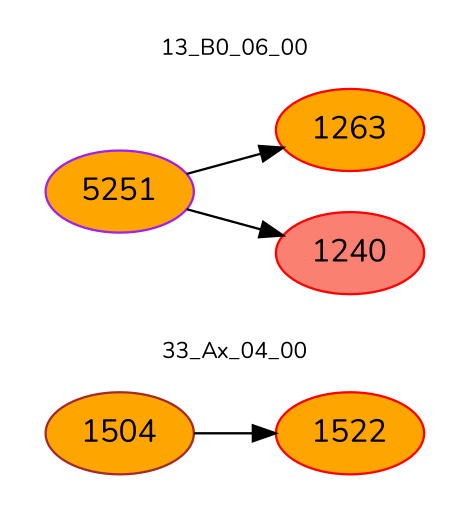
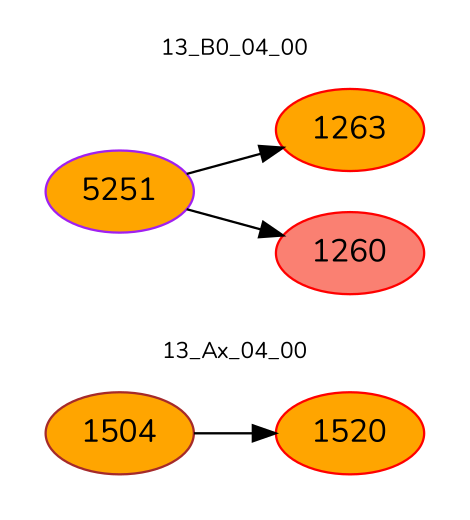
(235, 49) -> (235, 49)
(350, 253) -> (350, 253)
(235, 352) -> (235, 352)
(350, 433) -> (350, 433)
